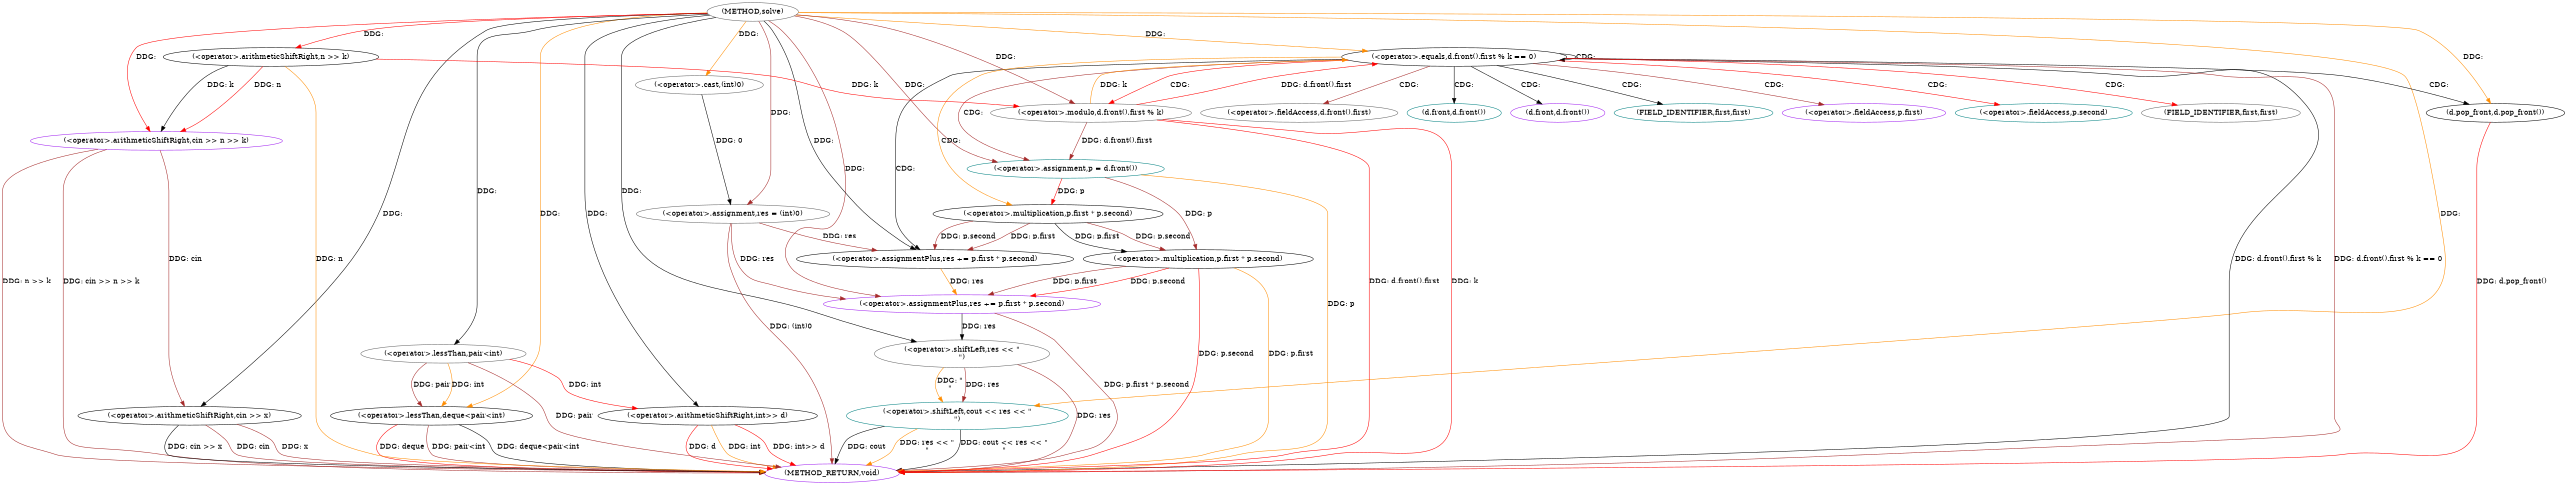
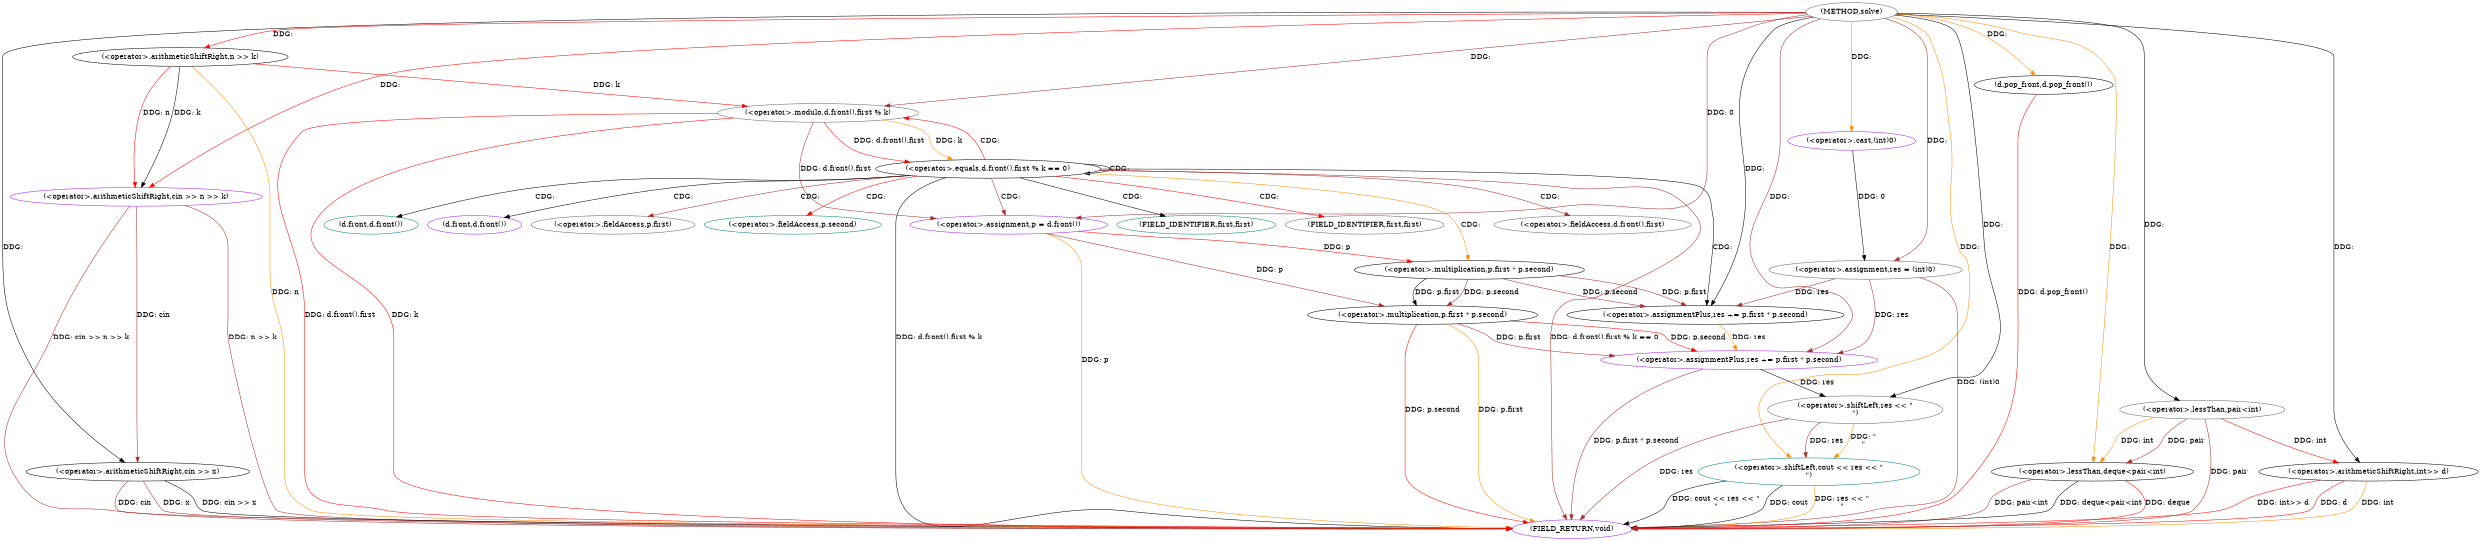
(1079, 33) -> none
(2152, 67) -> none
(699, 85) -> (1852, 141)
(916, 85) -> (1721, 113)
(1864, 113) -> (613, 225)
(1066, 169) -> (1009, 225)
(832, 473) -> (1572, 529)
